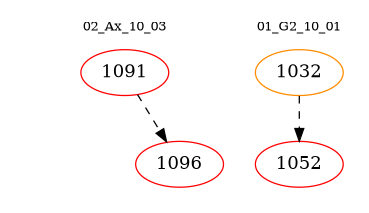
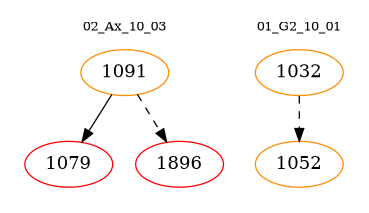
(125, 73) -> (125, 73)
none -> (69, 164)
(180, 164) -> (180, 164)
(299, 164) -> (299, 164)
